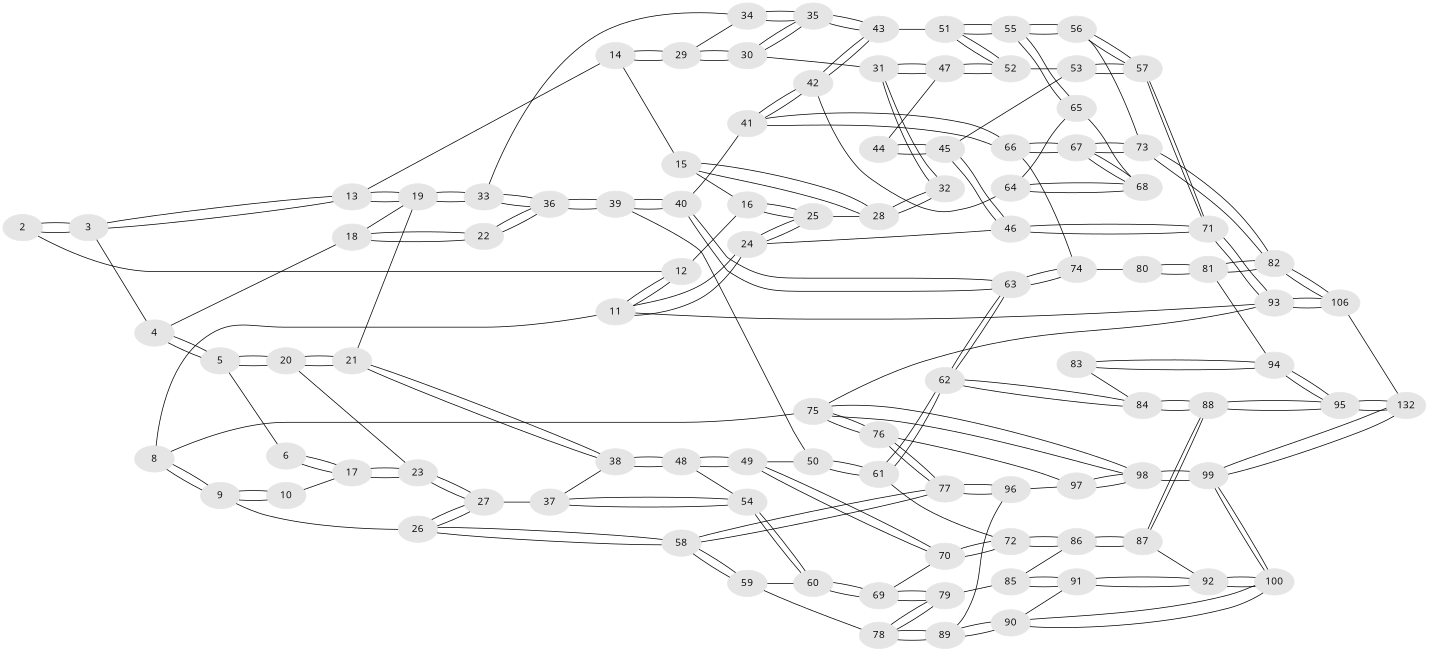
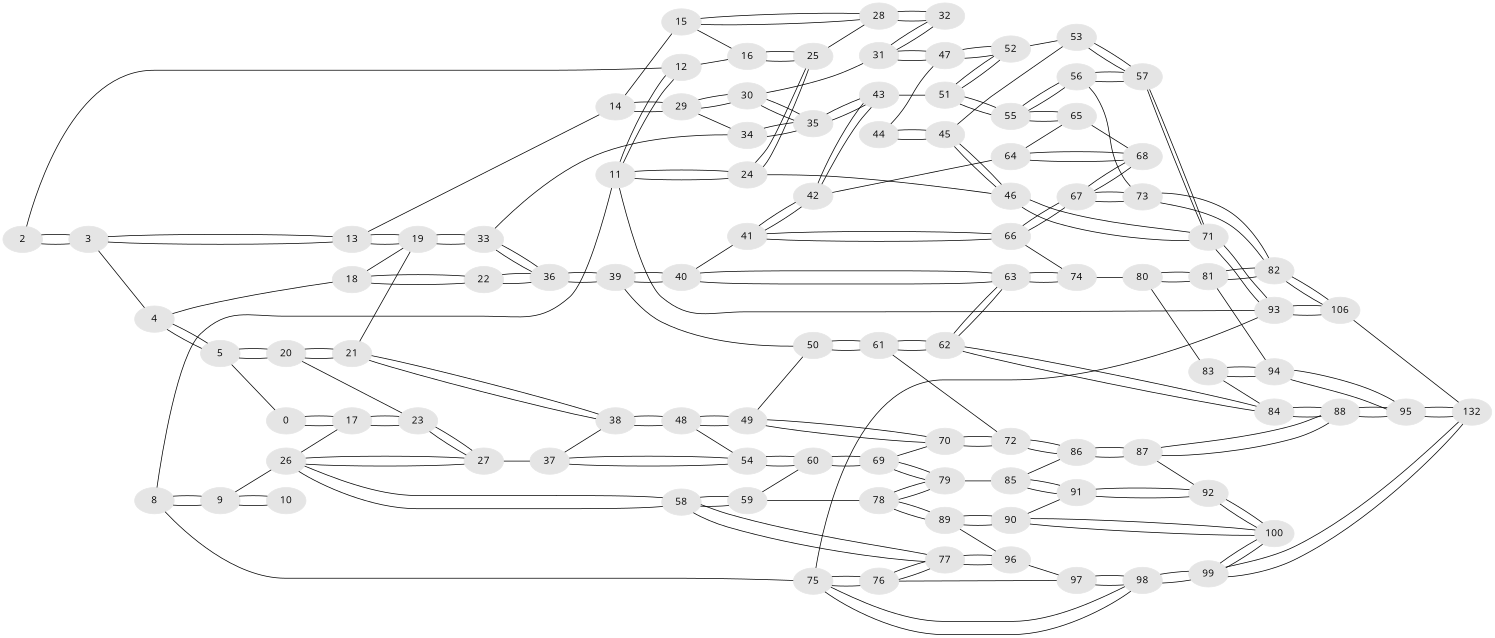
none -> (1176, 325)
(286, 456) -> (286, 421)
(319, 484) -> (319, 441)
